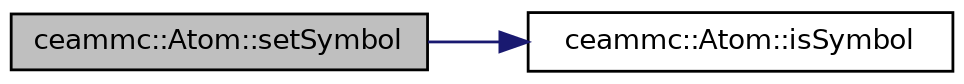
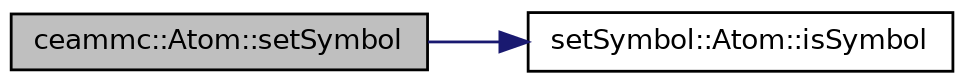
(741, 42) -> (741, 42)
